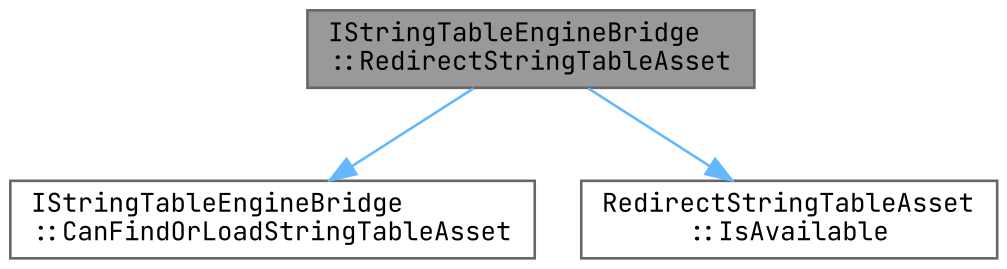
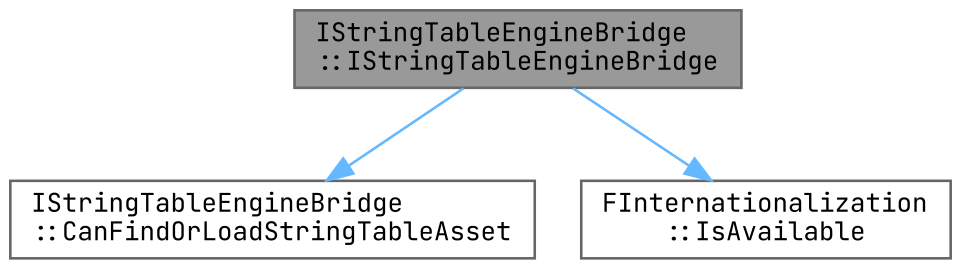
(531, 49) -> (518, 49)
(789, 220) -> (766, 220)
